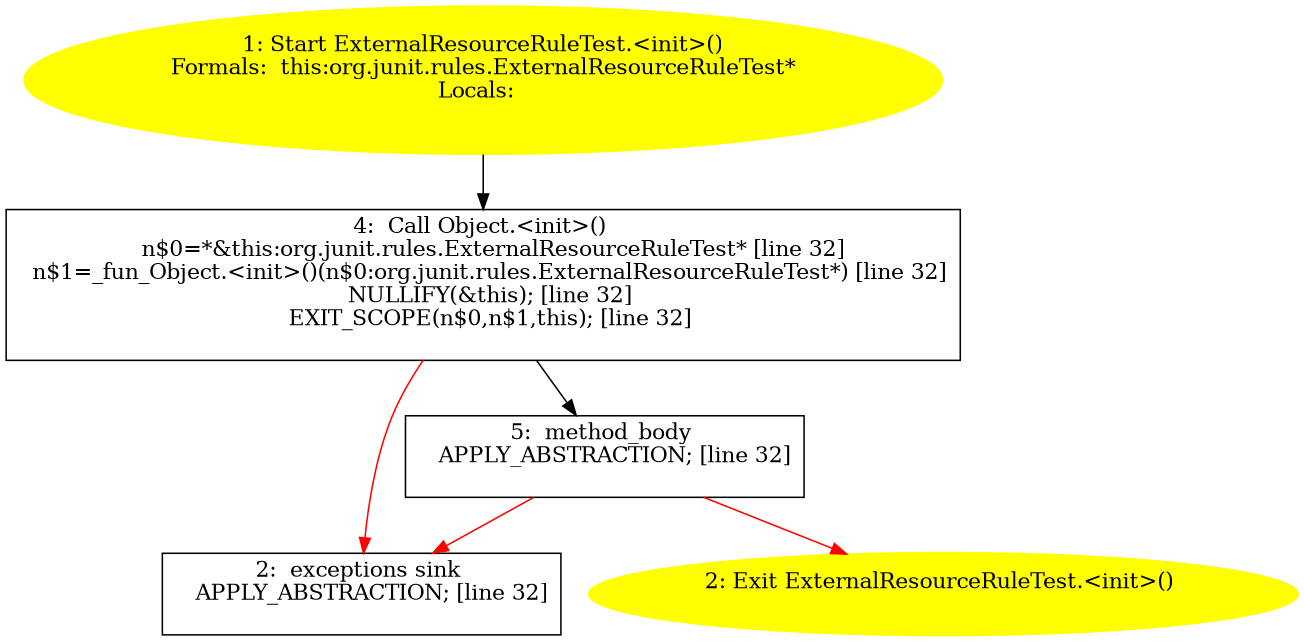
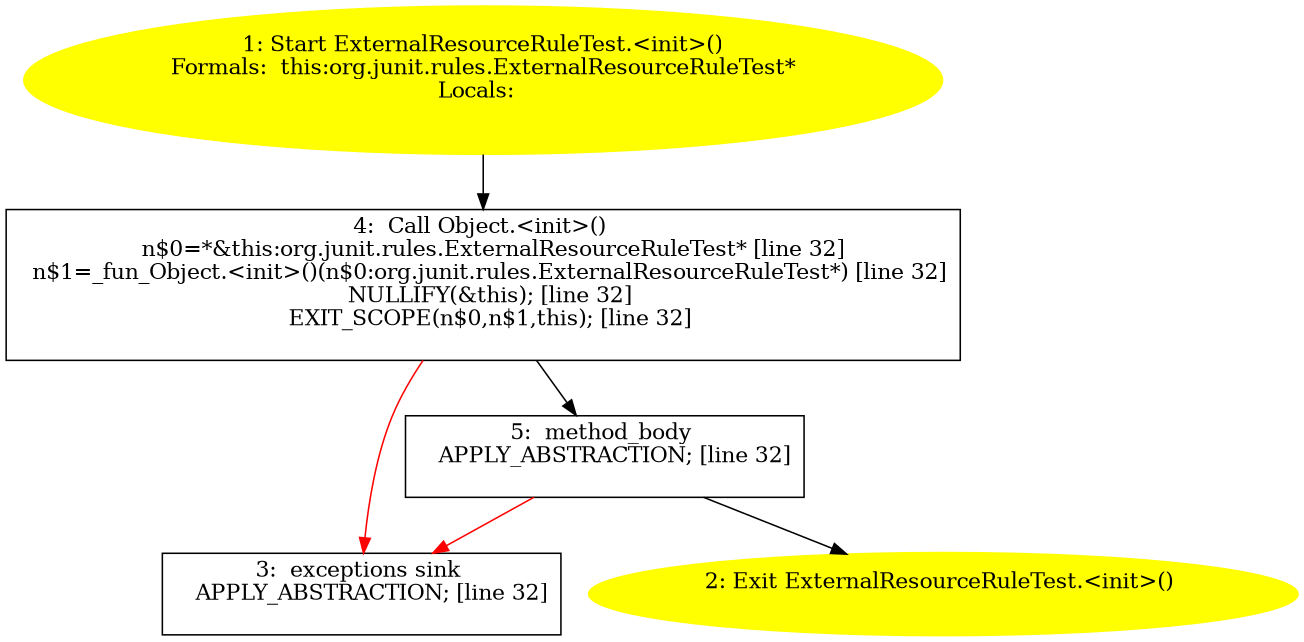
(768, 523) -> (768, 523)
(362, 594) -> (362, 594)
